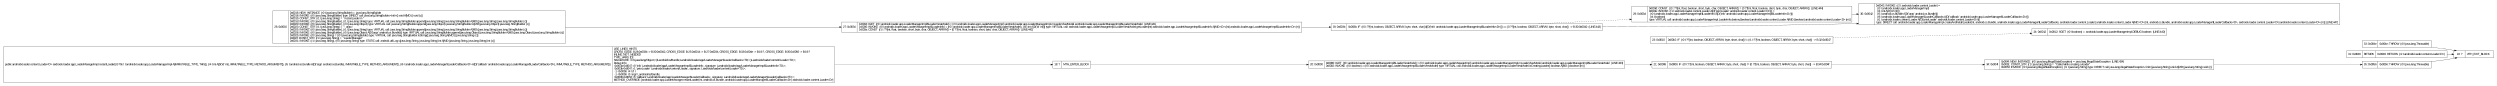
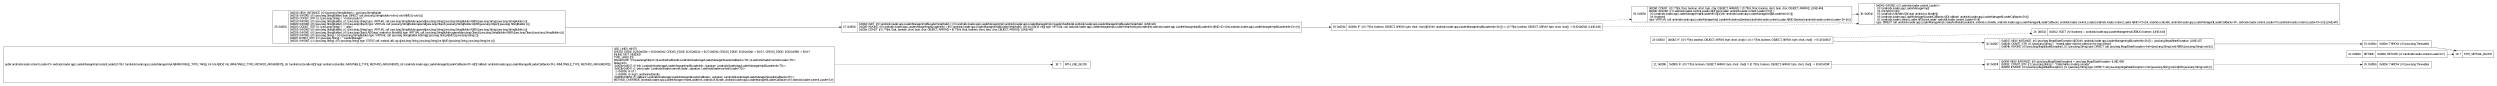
(1730, 26) -> (1730, 26)
none -> (2099, 44)
(2478, 54) -> (2478, 54)
(2443, 60) -> none
(1076, 64) -> (1076, 64)
(1467, 65) -> none
